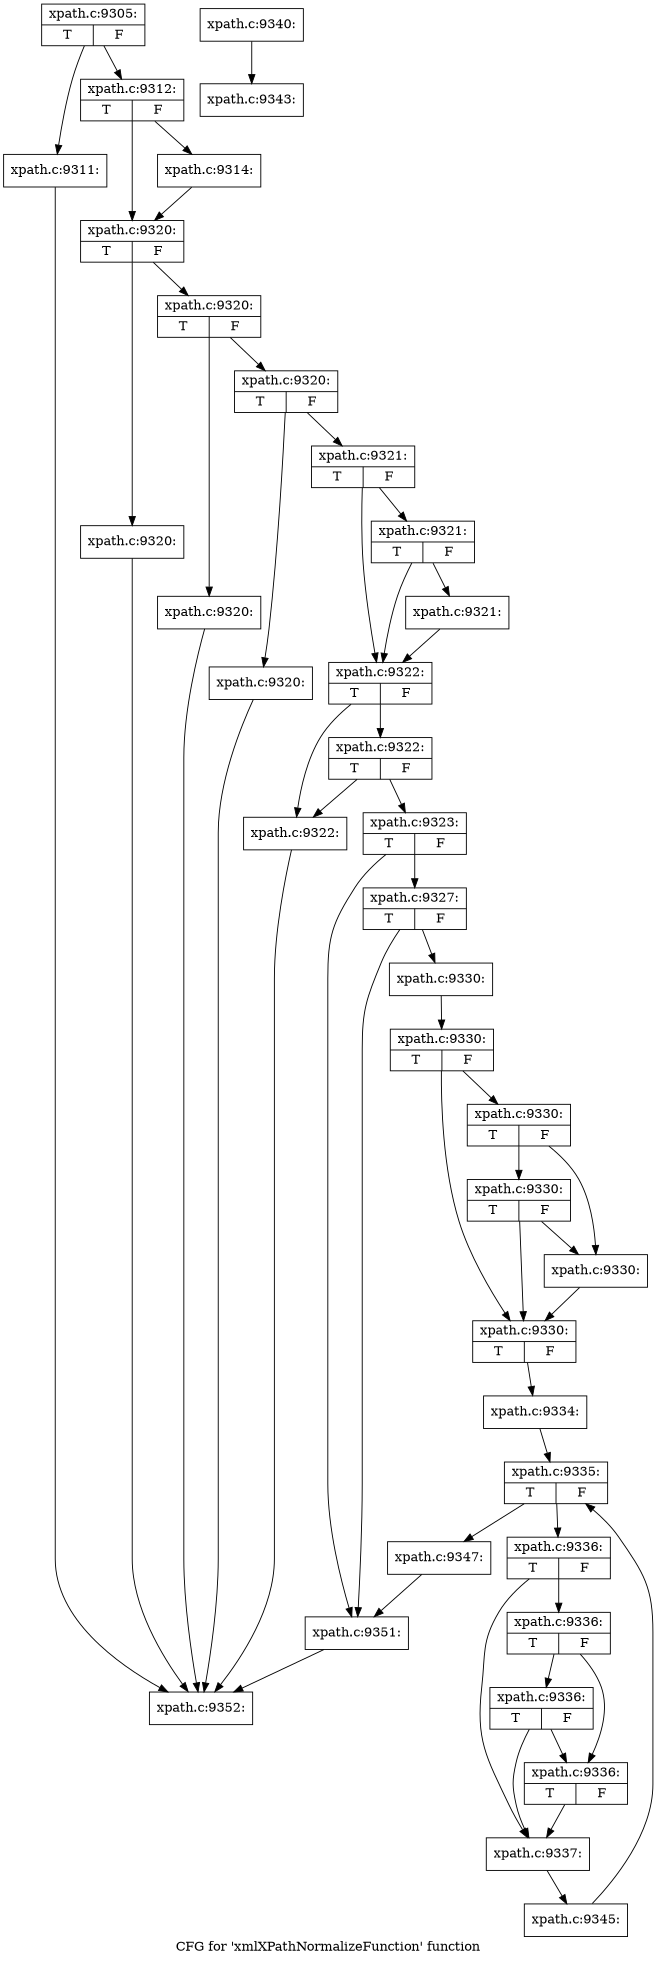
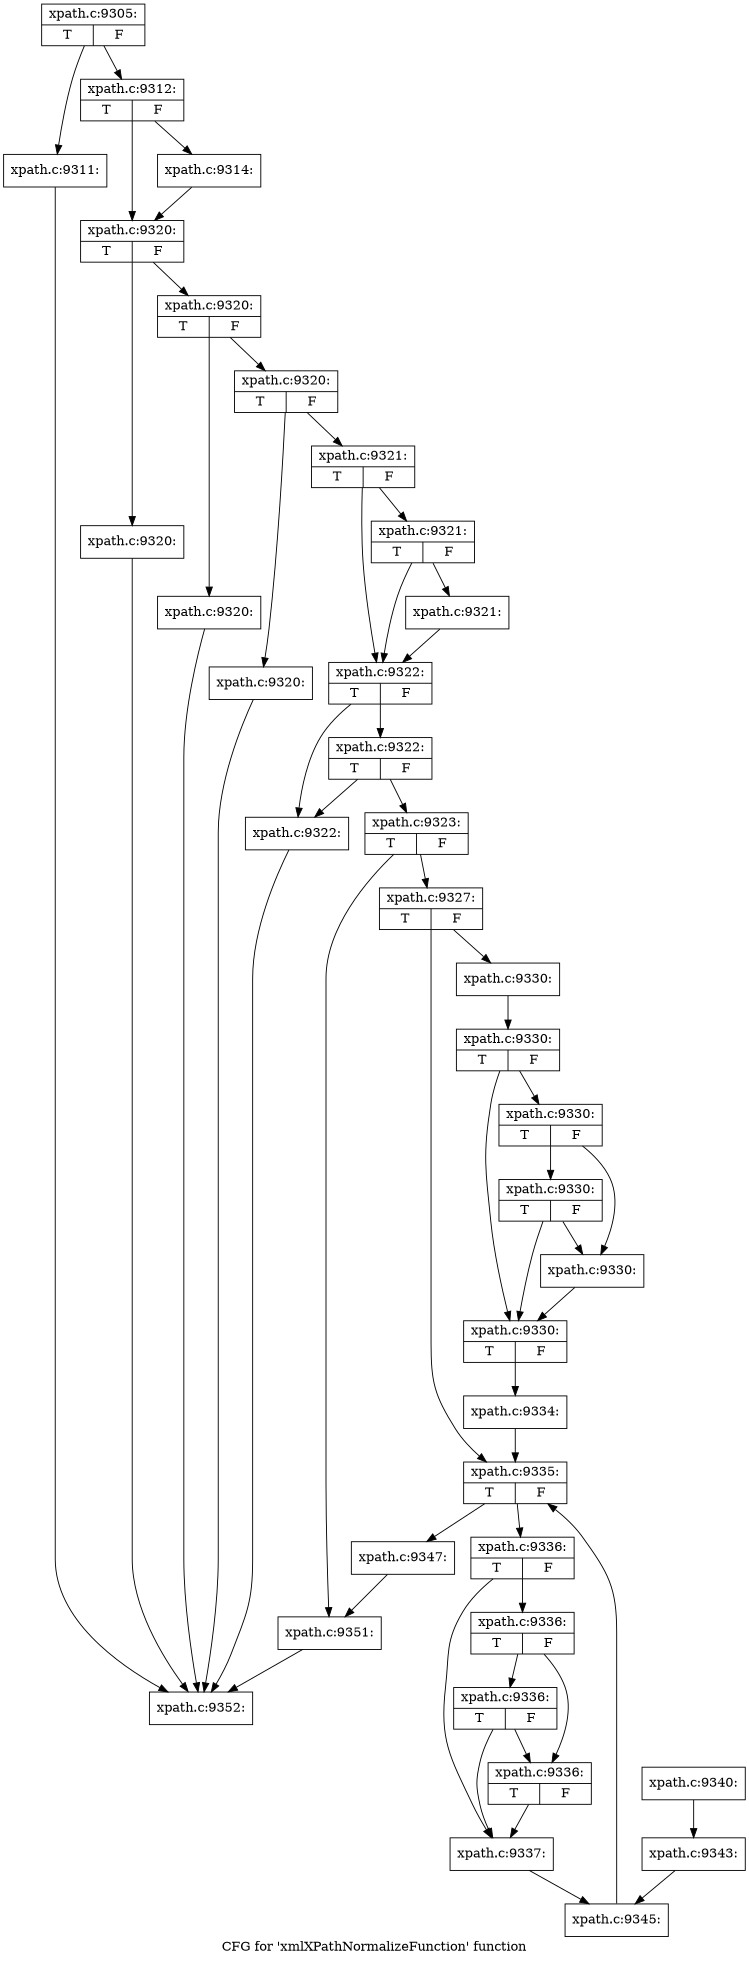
(362, 1265) -> (431, 1200)
none -> (659, 1884)
